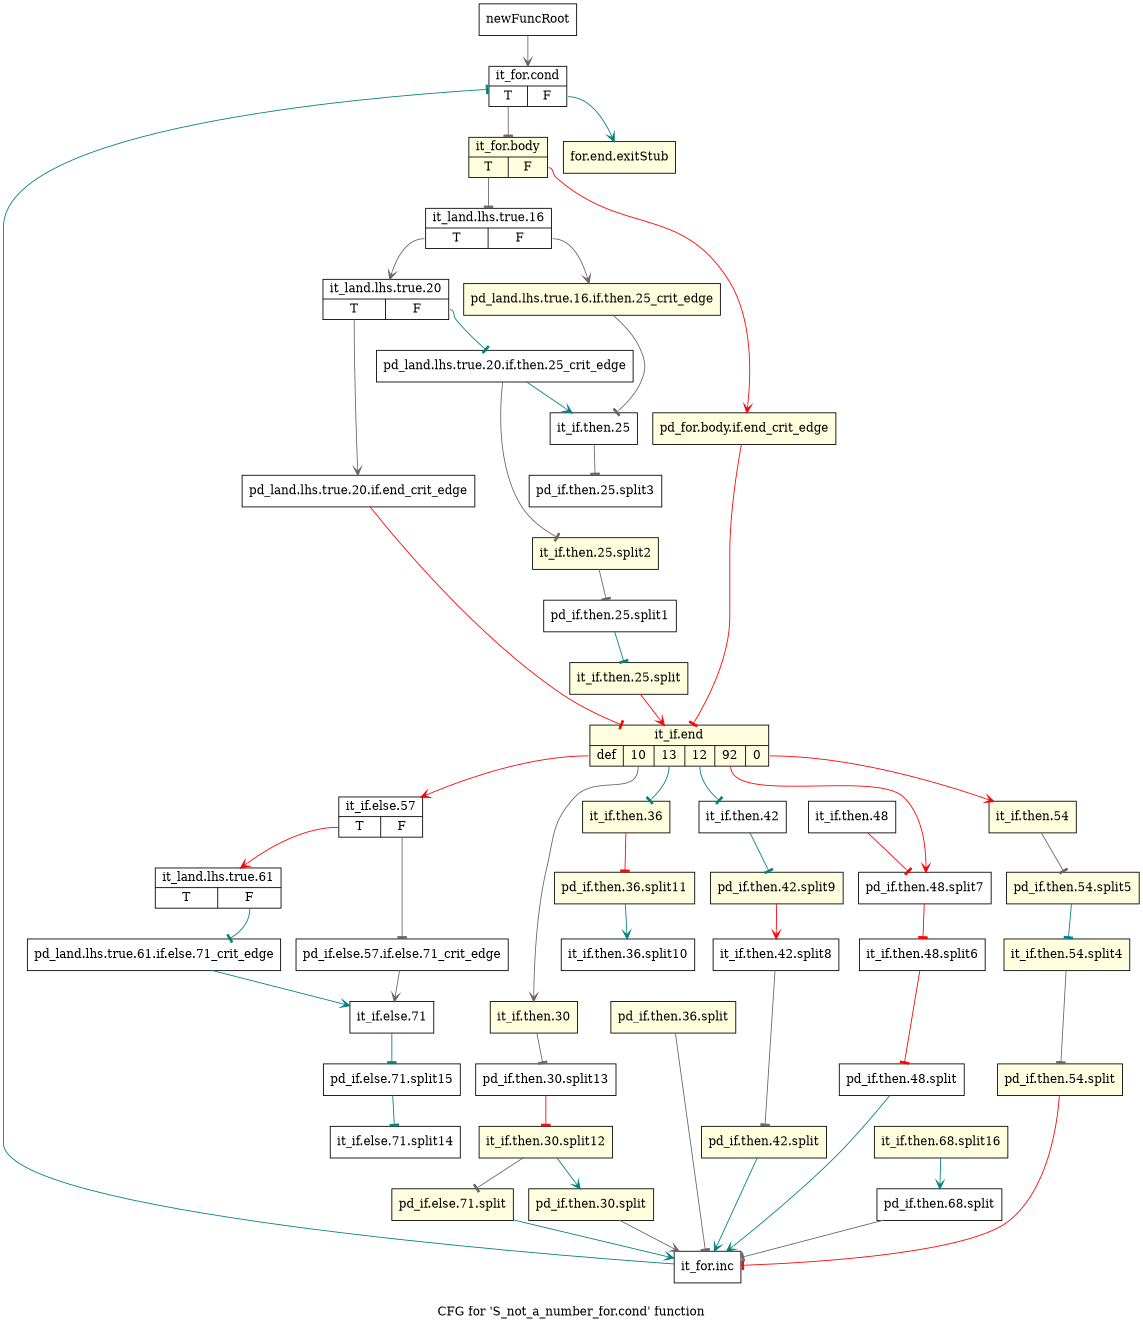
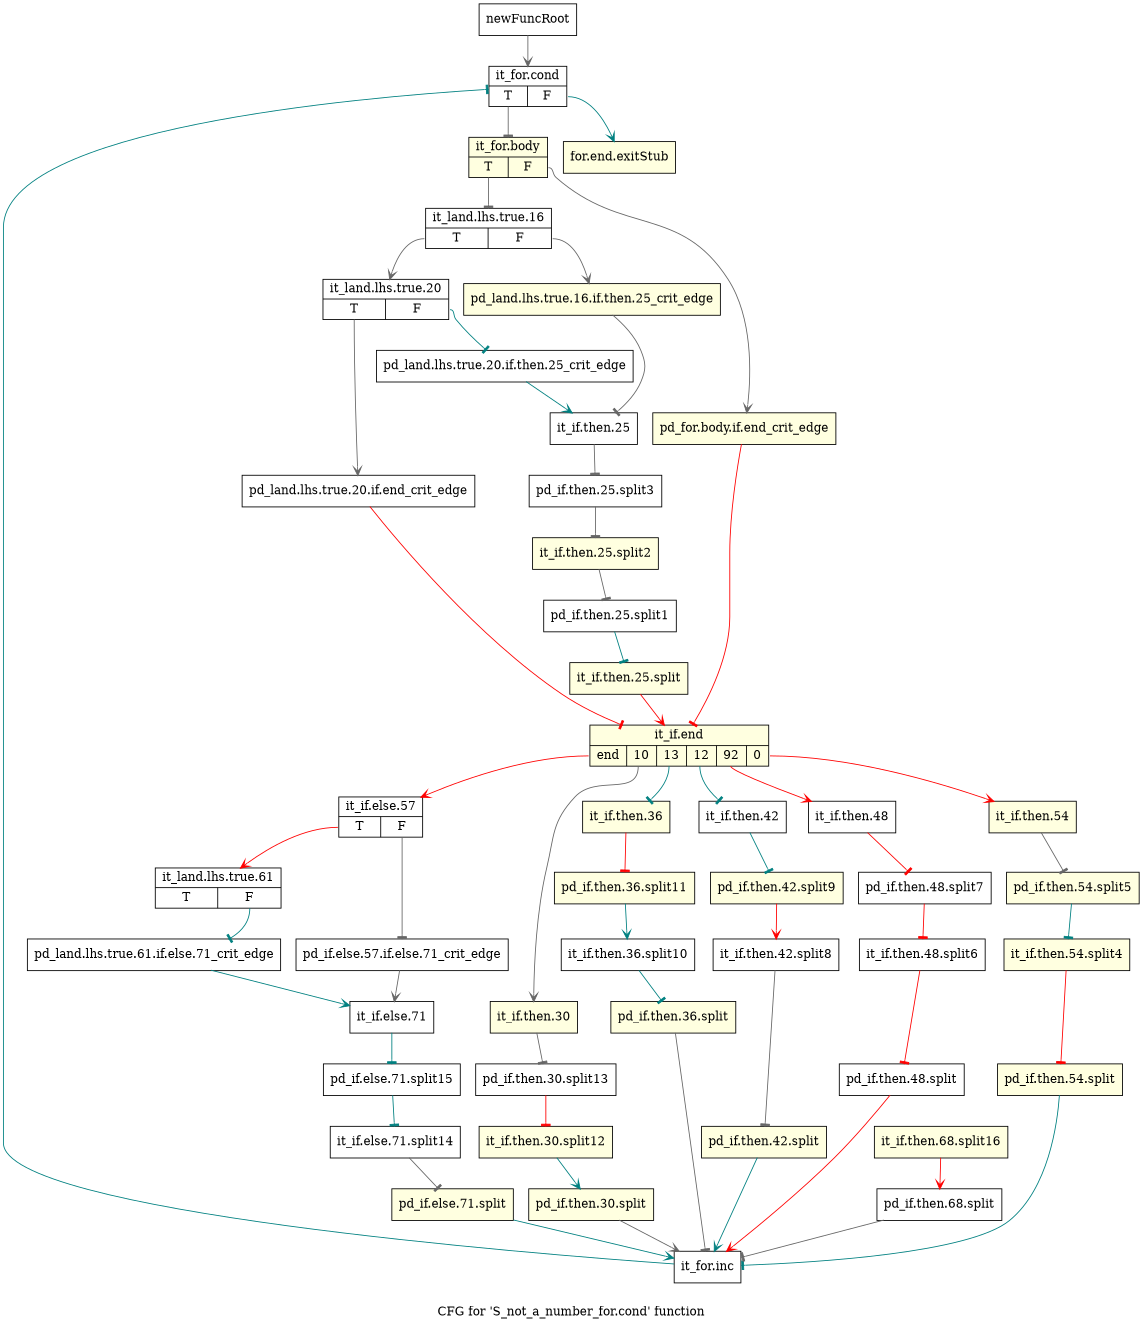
(698, 247) -> (698, 247)
(506, 468) -> (595, 520)
(607, 755) -> (608, 755)
(850, 786) -> (766, 784)
none -> (649, 984)
(1064, 1015) -> (1064, 1015)
(940, 1169) -> (940, 1169)
(501, 1172) -> (422, 1172)
(816, 1175) -> (816, 1175)
(948, 1244) -> (948, 1244)
